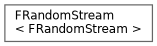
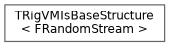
(79, 23) -> (85, 23)
